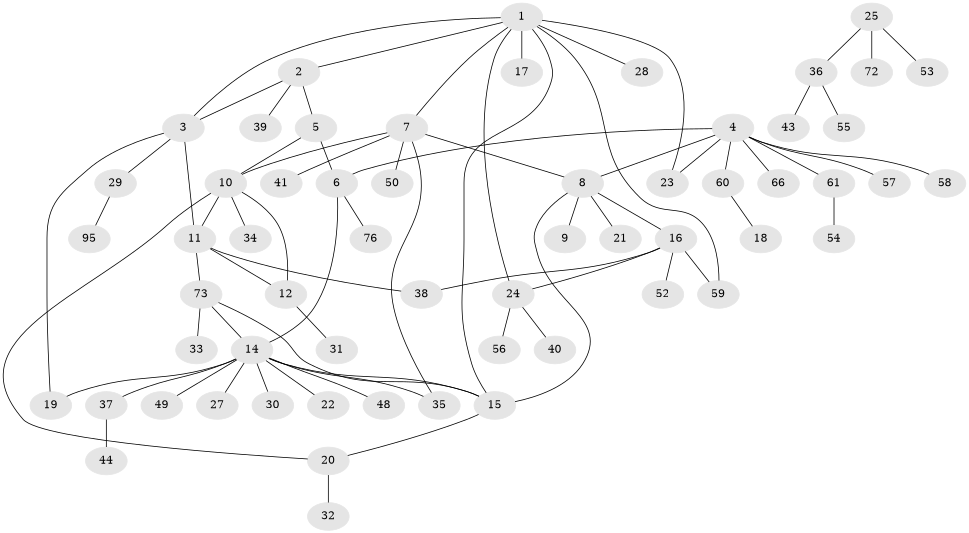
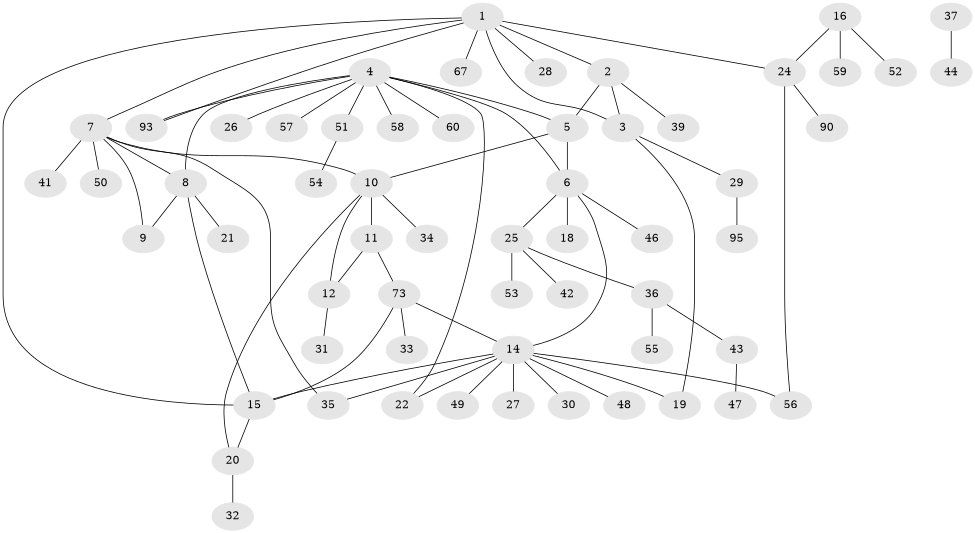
(522, 72) -> (461, 72)
(872, 72) -> (567, 294)
none -> (483, 99)
(614, 160) -> none
none -> (132, 178)
(189, 183) -> none
(668, 183) -> (146, 128)
(779, 183) -> (231, 128)
(834, 183) -> (342, 128)
none -> (479, 211)
none -> (540, 211)
(629, 211) -> none
(742, 211) -> (567, 211)
(371, 239) -> (652, 239)
(422, 294) -> none
(555, 350) -> (827, 128)
(165, 381) -> (655, 371)
none -> (735, 405)
